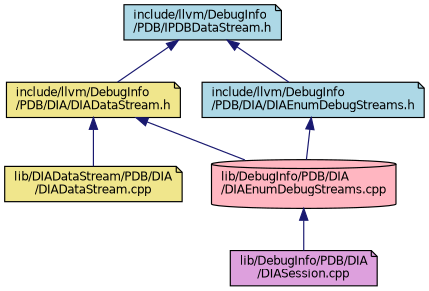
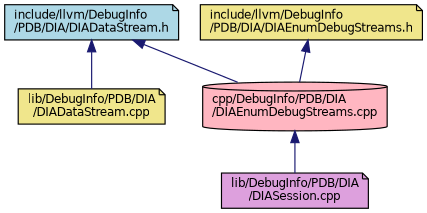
(203, 22) -> none
(93, 100) -> (92, 22)
(313, 100) -> (311, 22)
(93, 184) -> (92, 106)
(304, 184) -> (295, 106)
